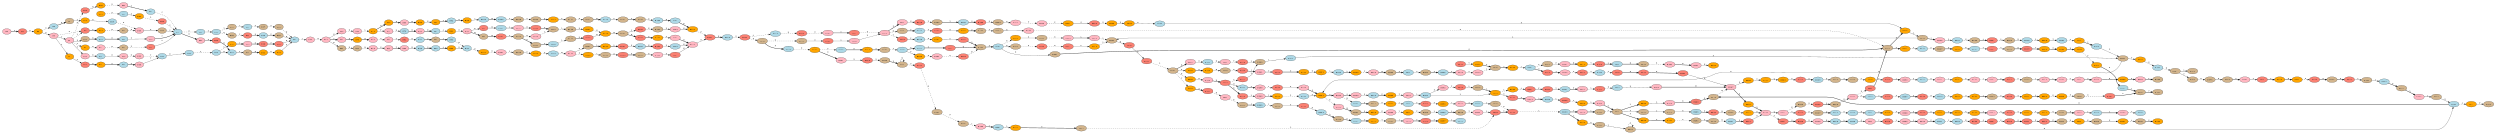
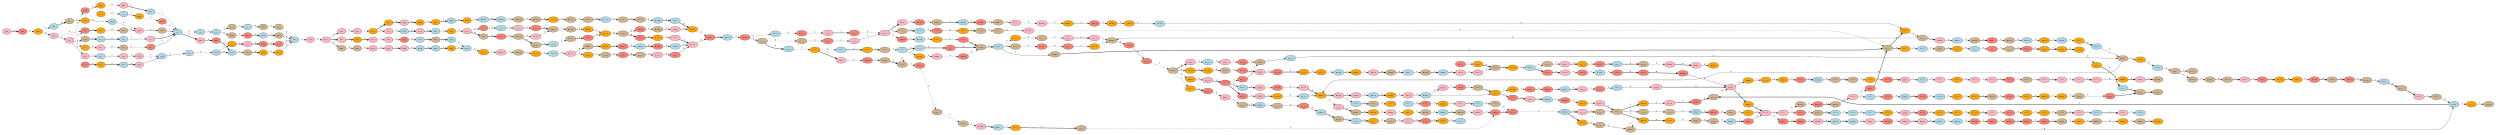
(70, 57) -> none
(2109, 80) -> (2109, 80)
(1399, 104) -> none
